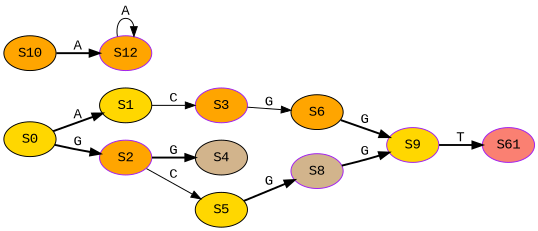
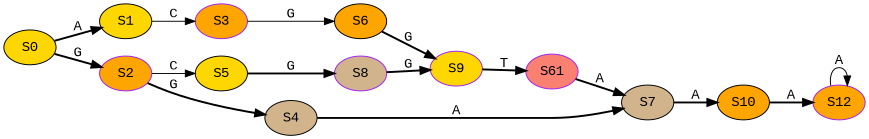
none -> (648, 102)
